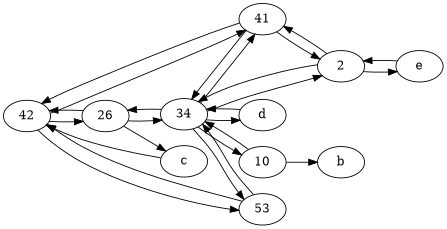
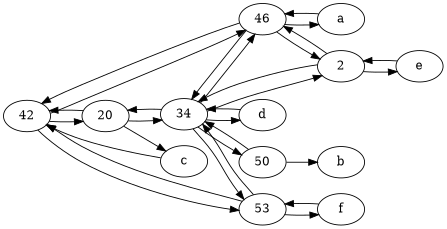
(263, 19) -> (263, 19)
none -> (341, 19)
(106, 116) -> (106, 116)
(263, 162) -> (263, 162)
none -> (341, 209)
